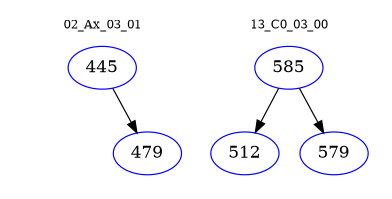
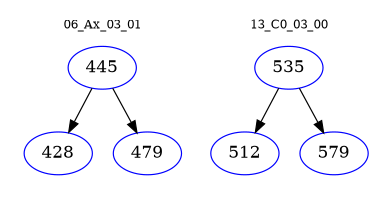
(103, 26) -> (103, 26)
(289, 68) -> (289, 68)
none -> (58, 153)
